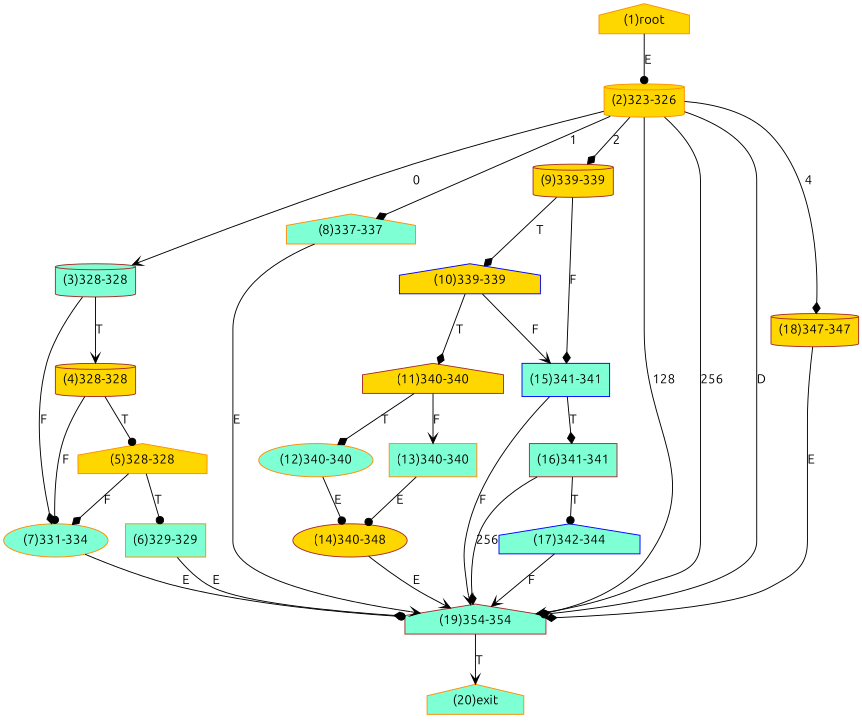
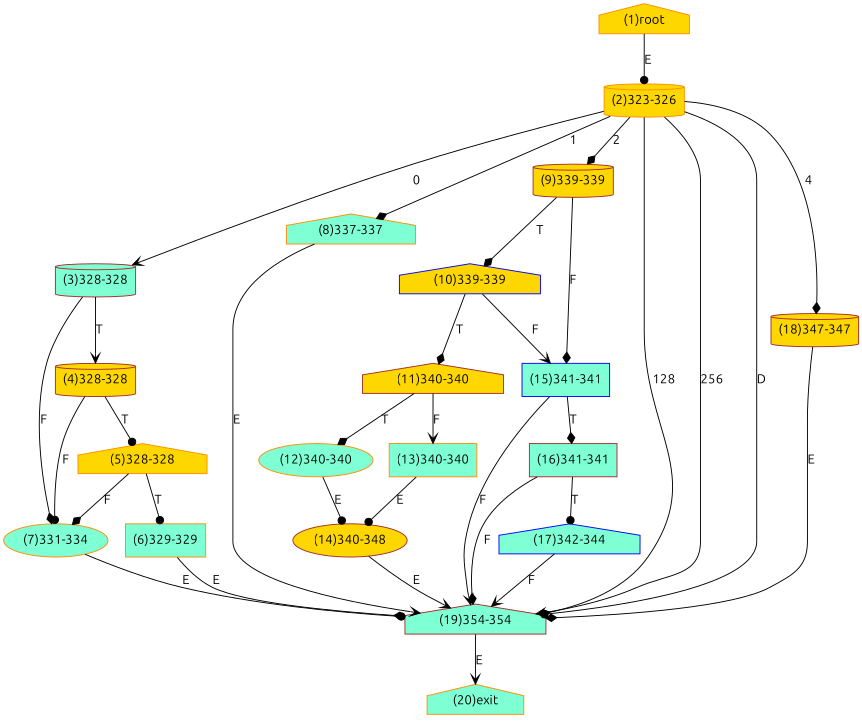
(487, 540) -> (487, 540)
(479, 661) -> (479, 661)
